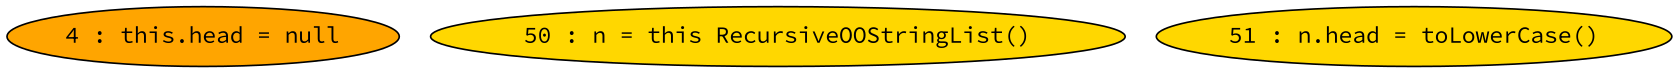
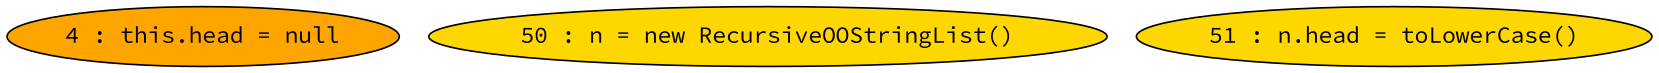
(778, 37) -> (768, 37)
